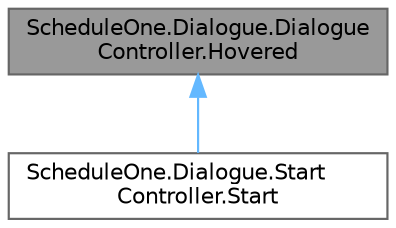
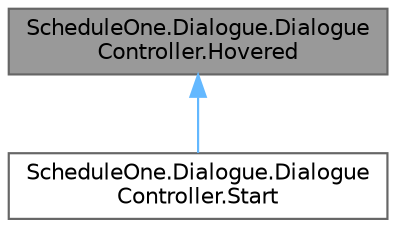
(198, 186) -> (198, 186)
